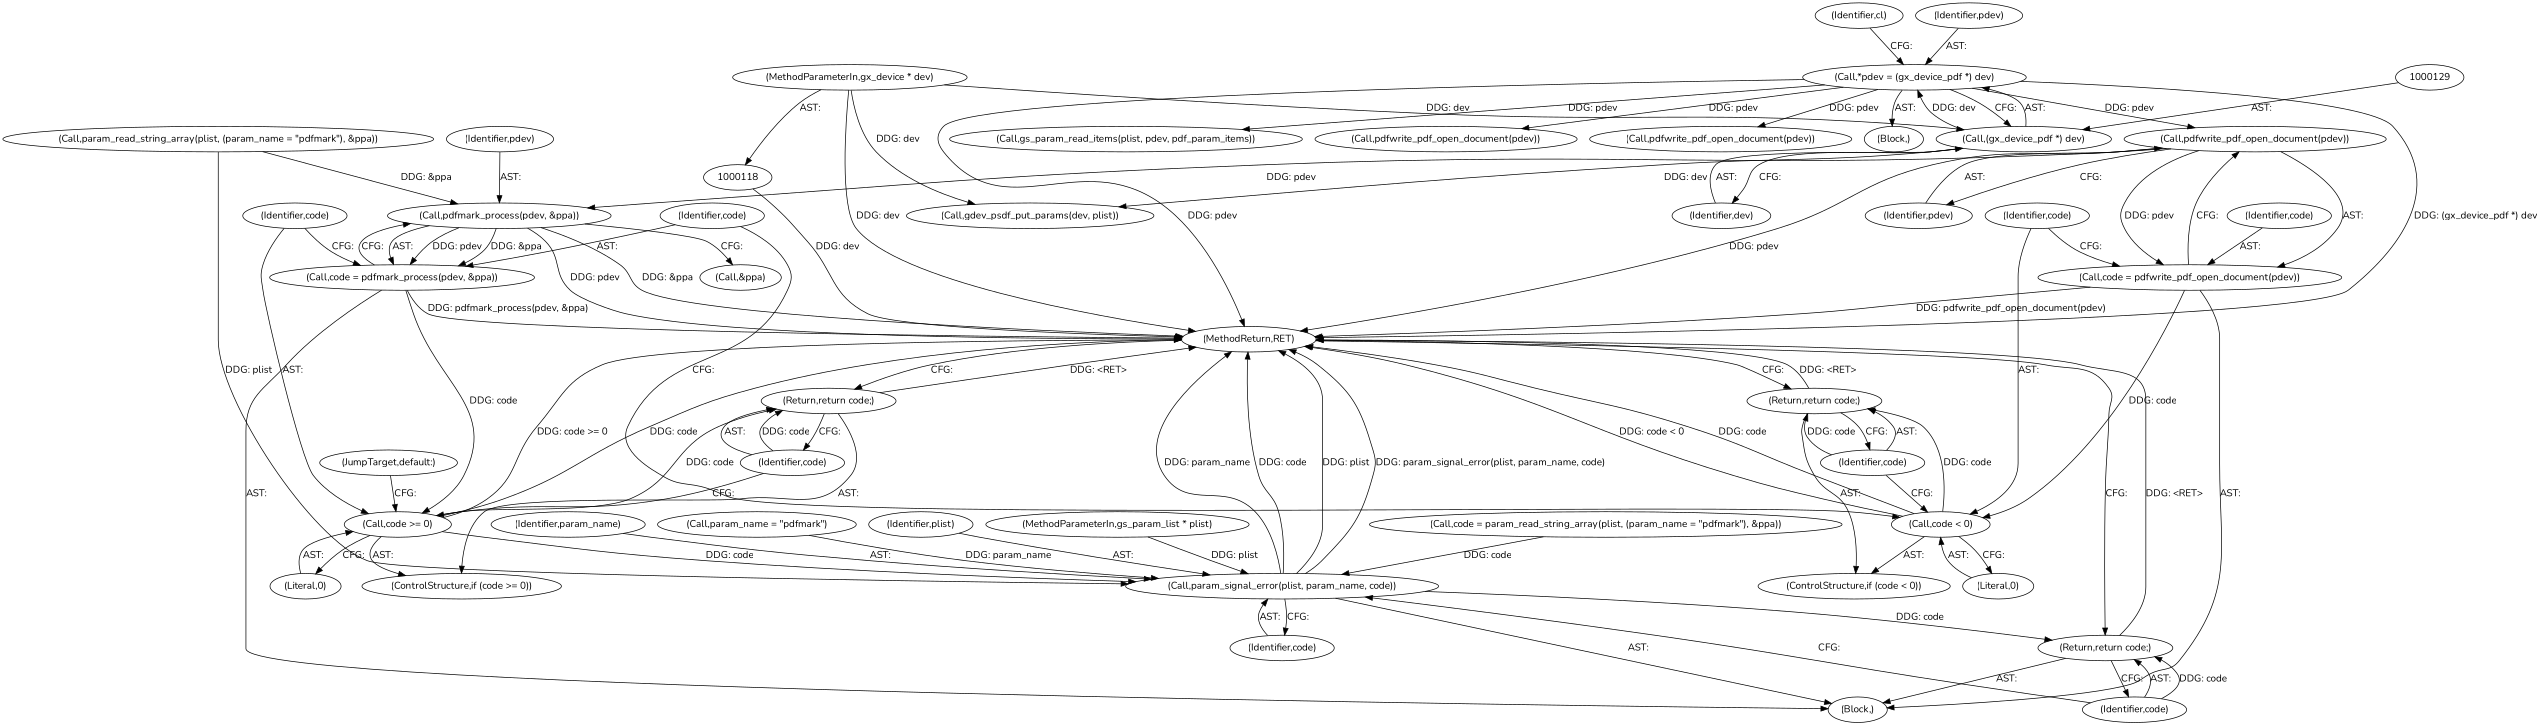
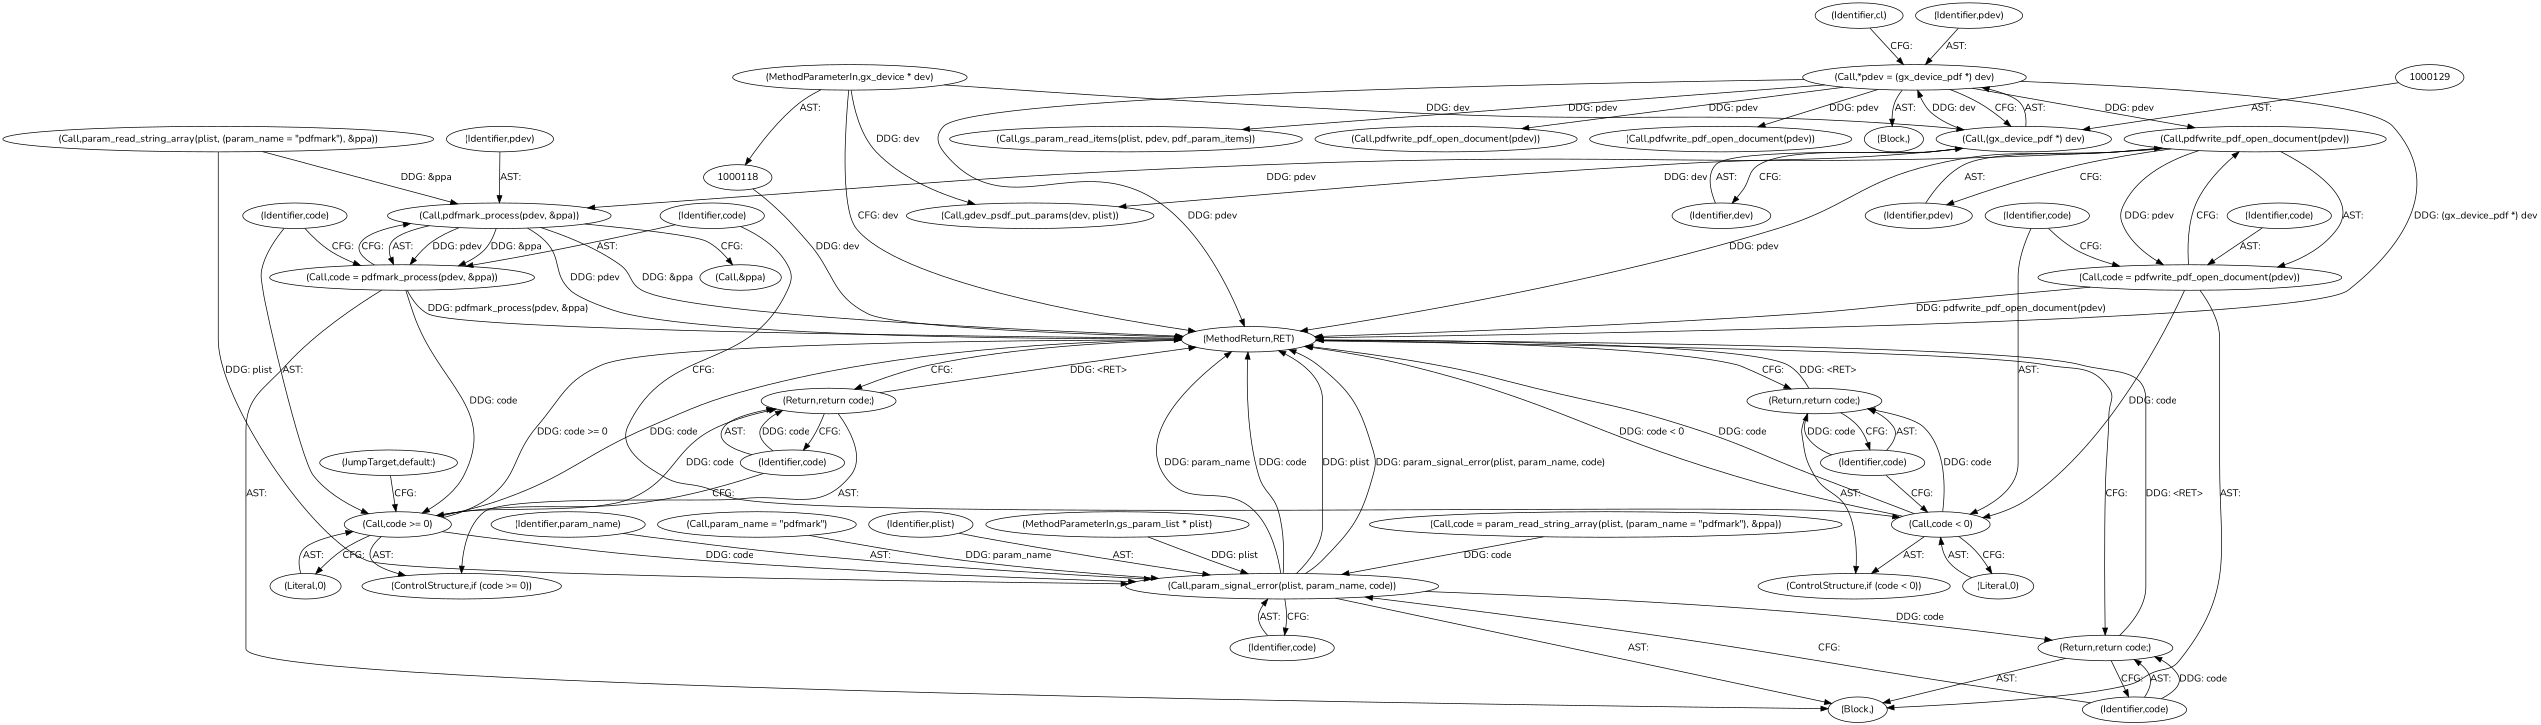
(878, 216) -> (878, 216)
